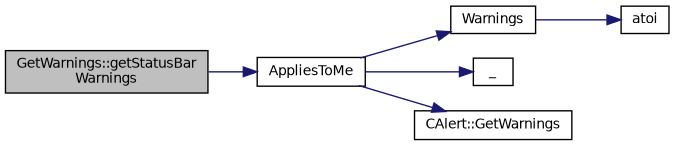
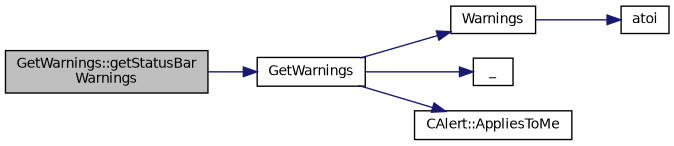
(311, 72) -> (311, 72)
(493, 125) -> (493, 125)
